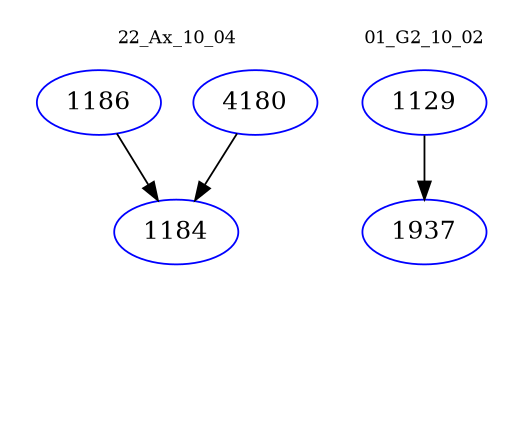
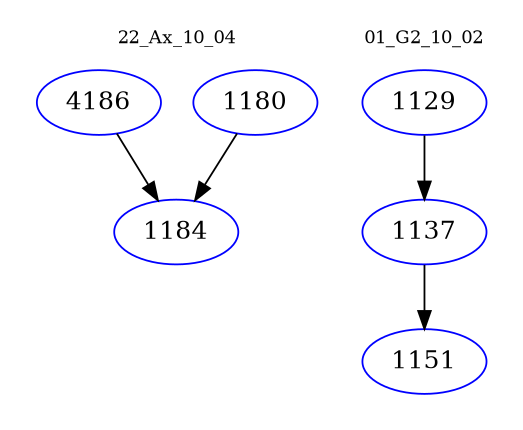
(99, 103) -> (99, 103)
(255, 103) -> (255, 103)
(424, 232) -> (424, 232)
none -> (424, 362)
